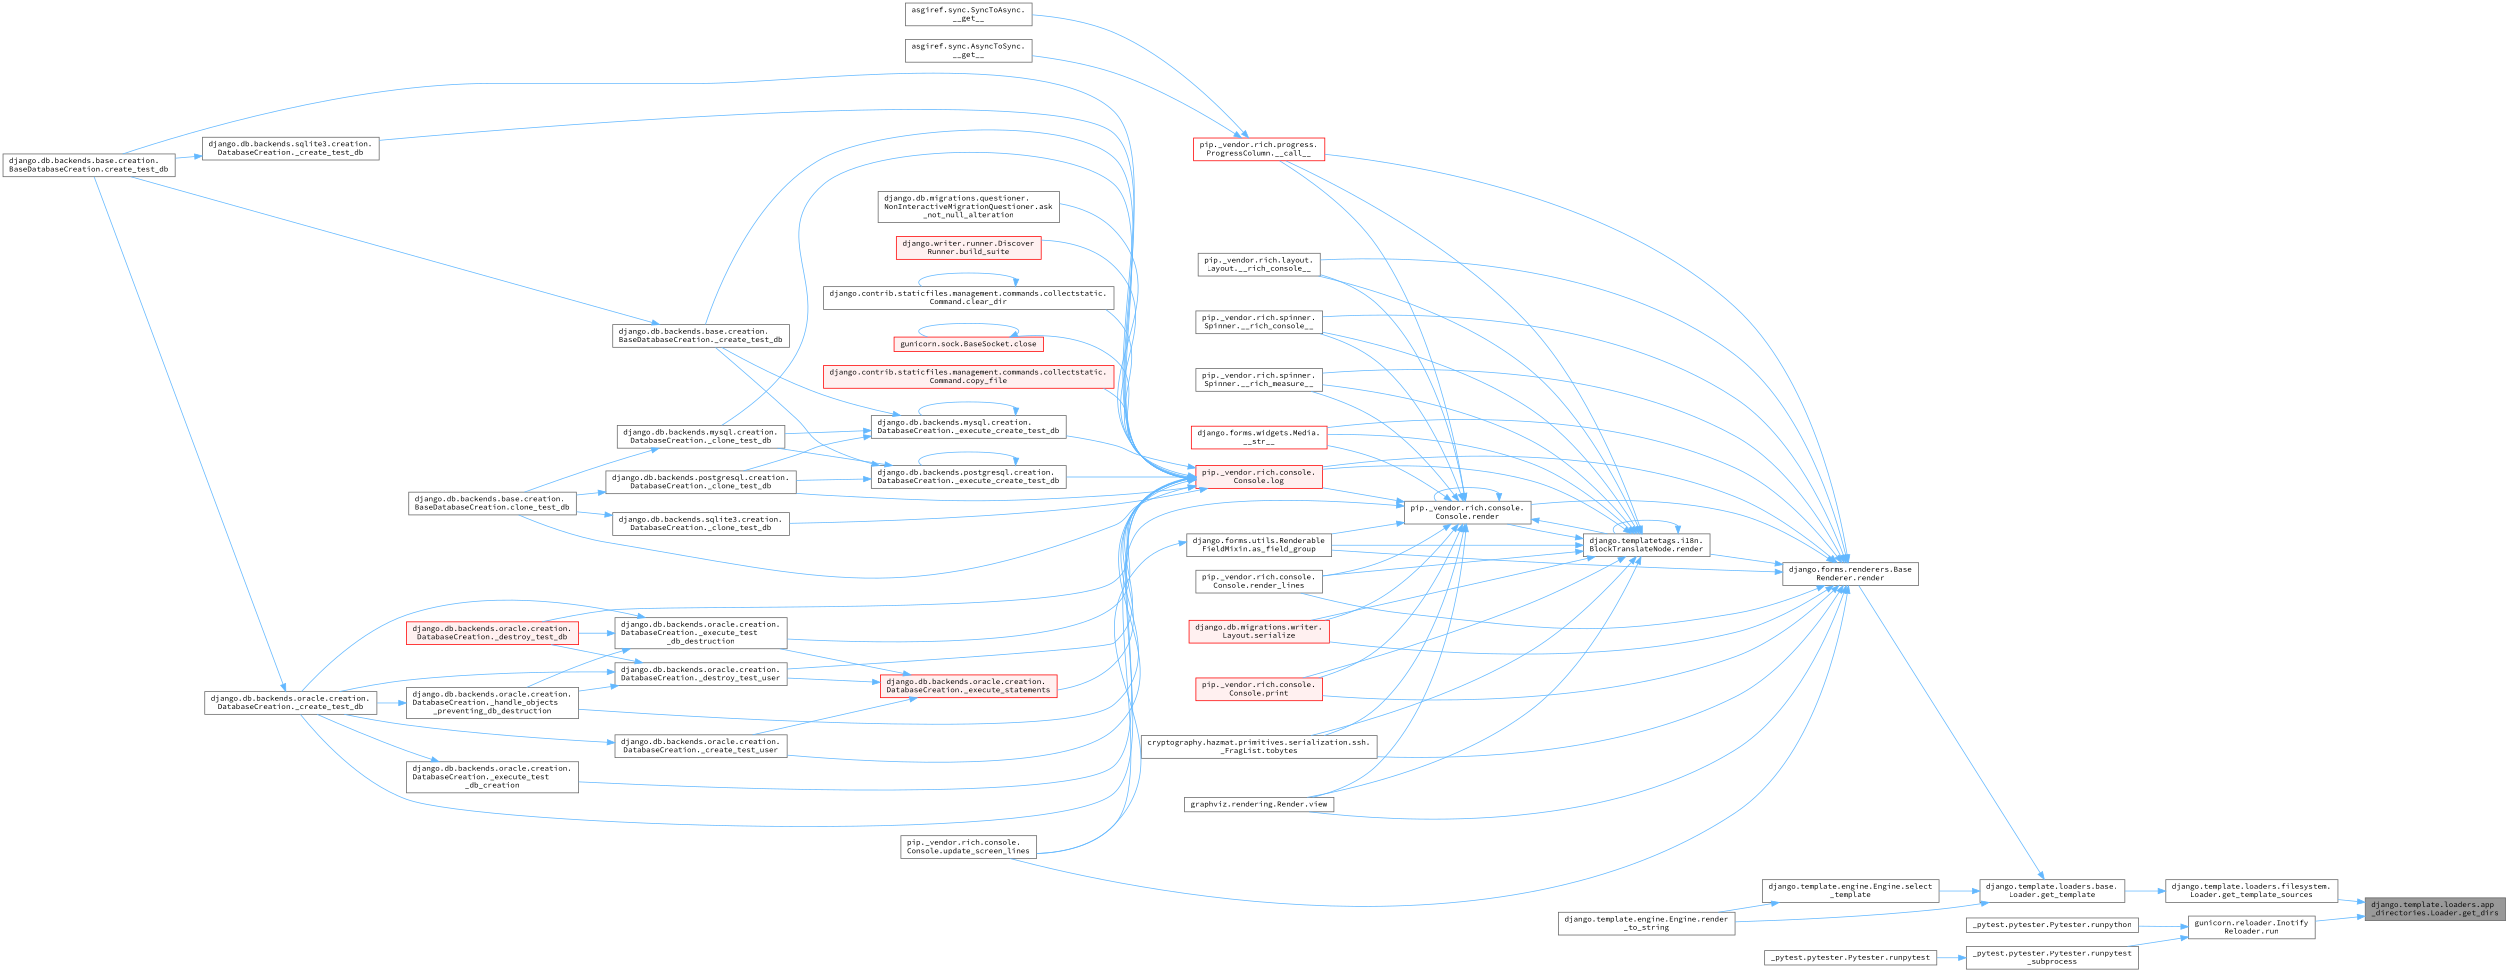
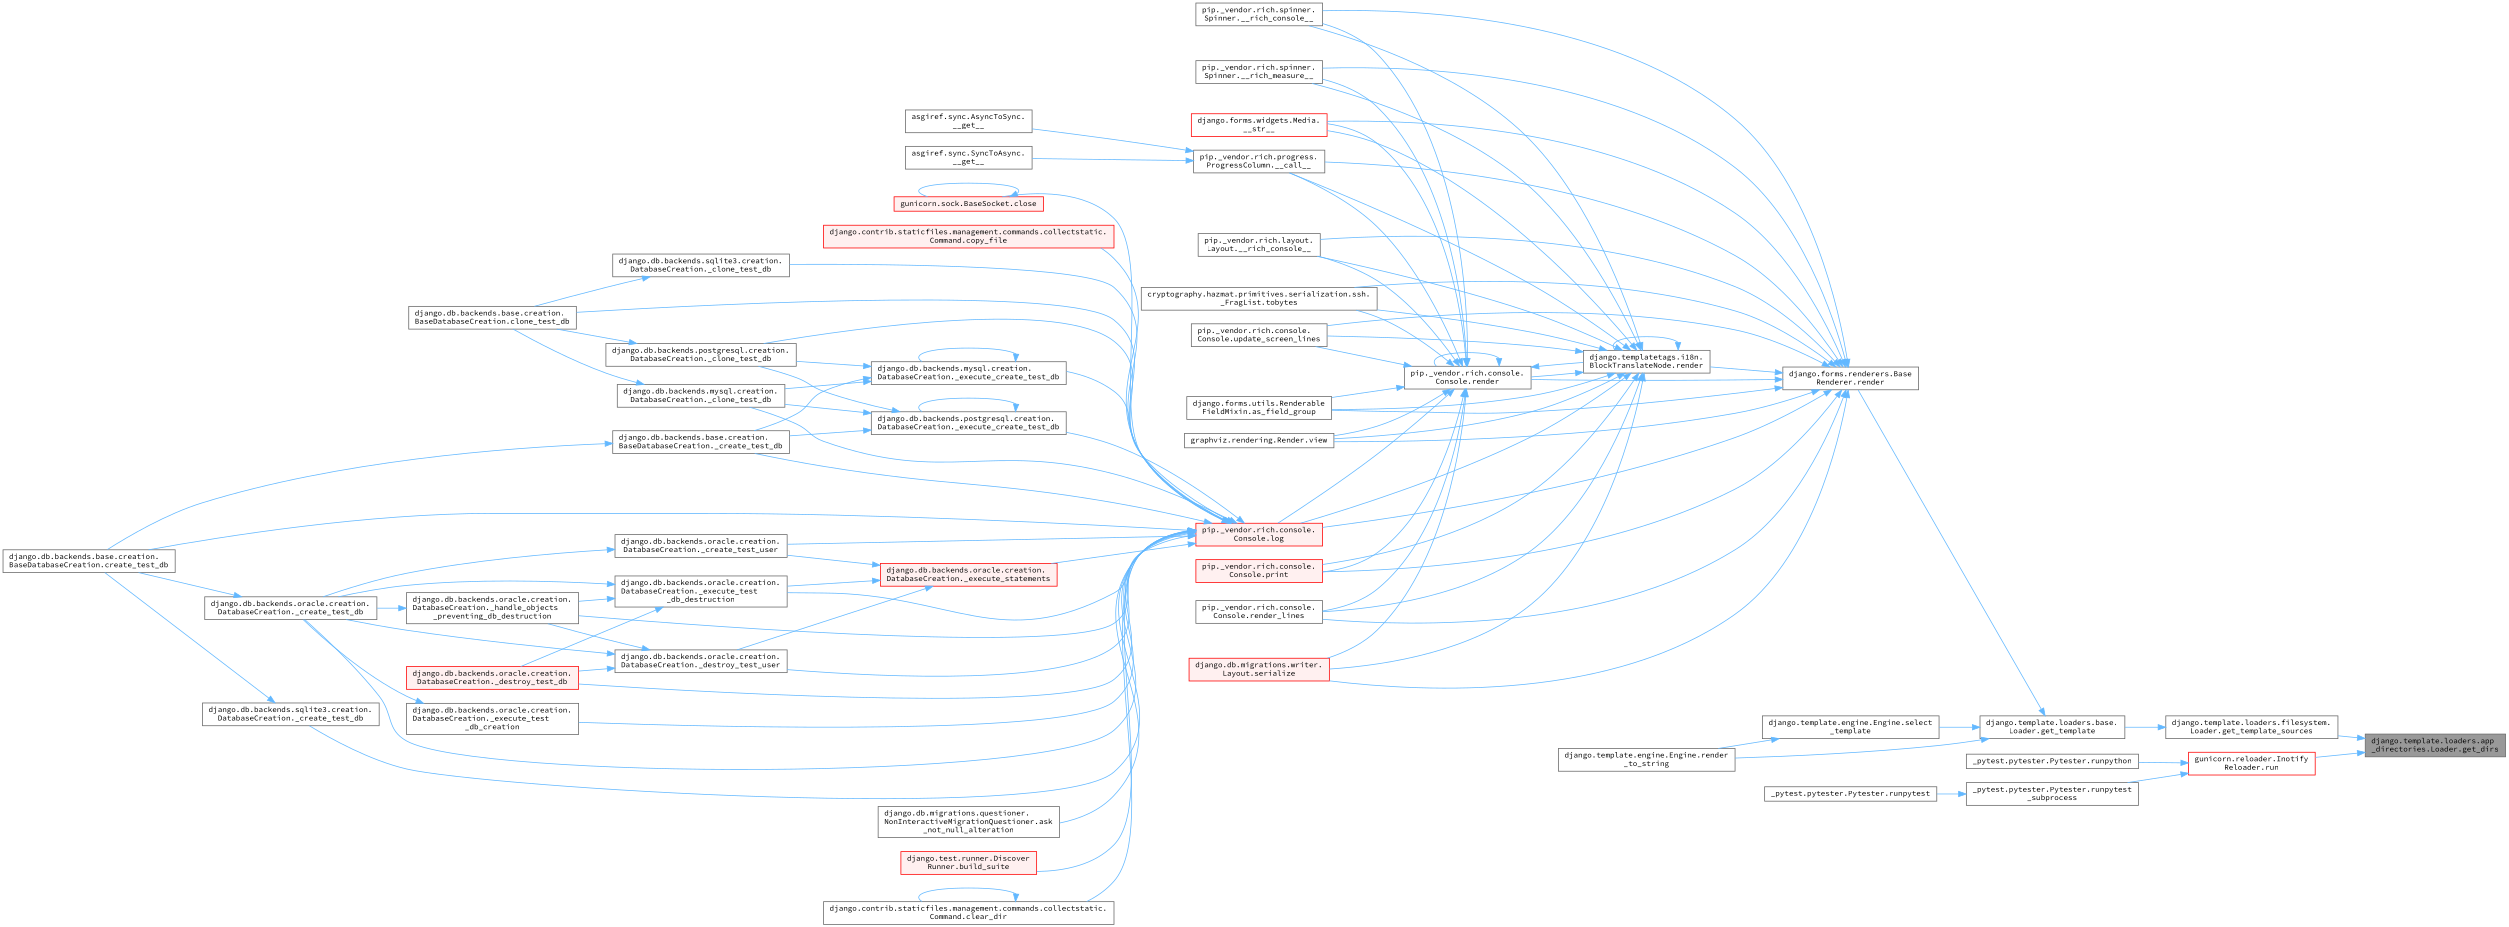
(1259, 149) -> (1259, 162)
(969, 248) -> (969, 863)
(1138, 734) -> (1458, 341)
(2252, 927) -> (2252, 764)
